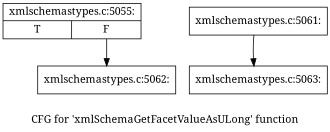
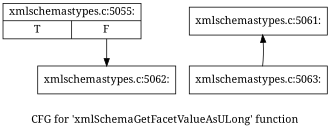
(253, 47) -> (263, 54)
